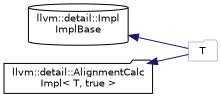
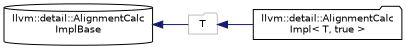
(78, 25) -> (78, 25)
(173, 58) -> (240, 25)
